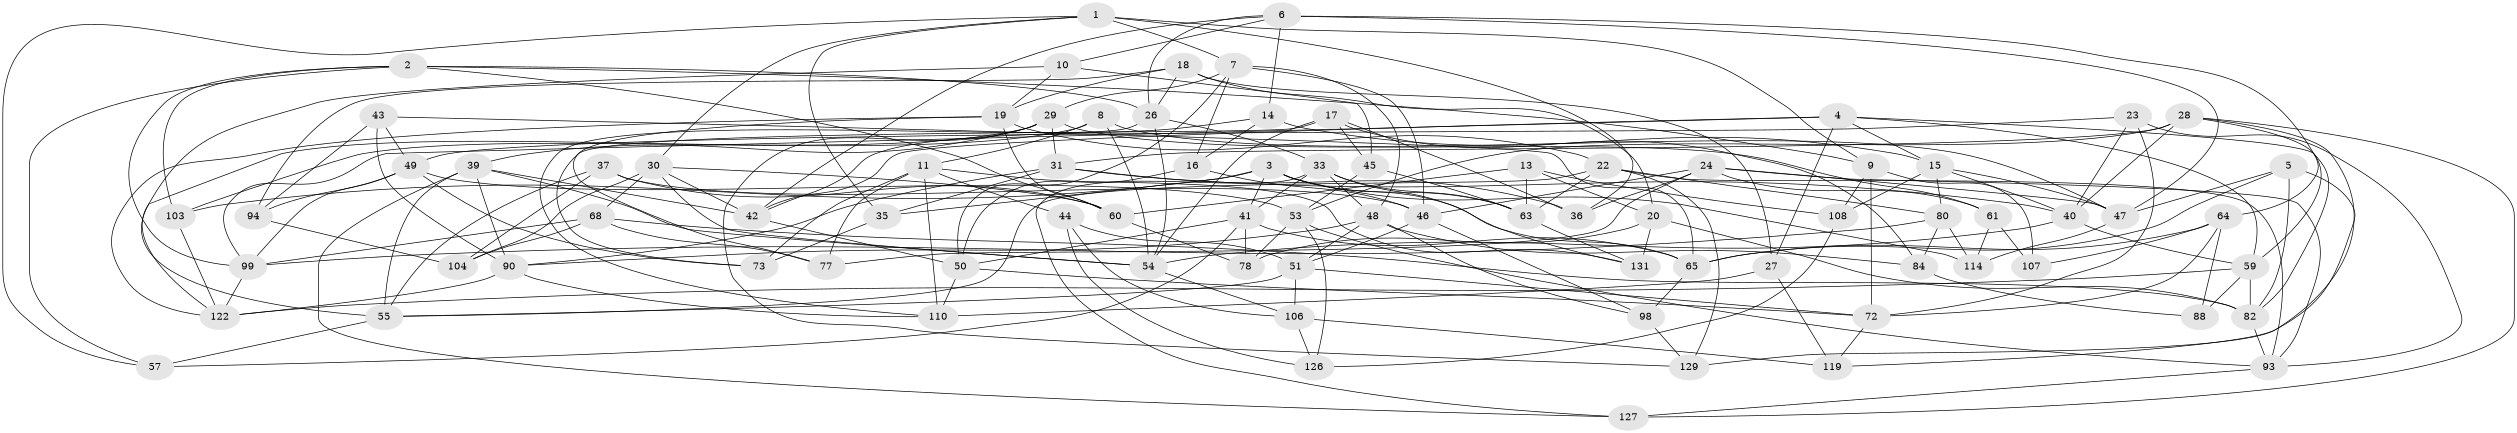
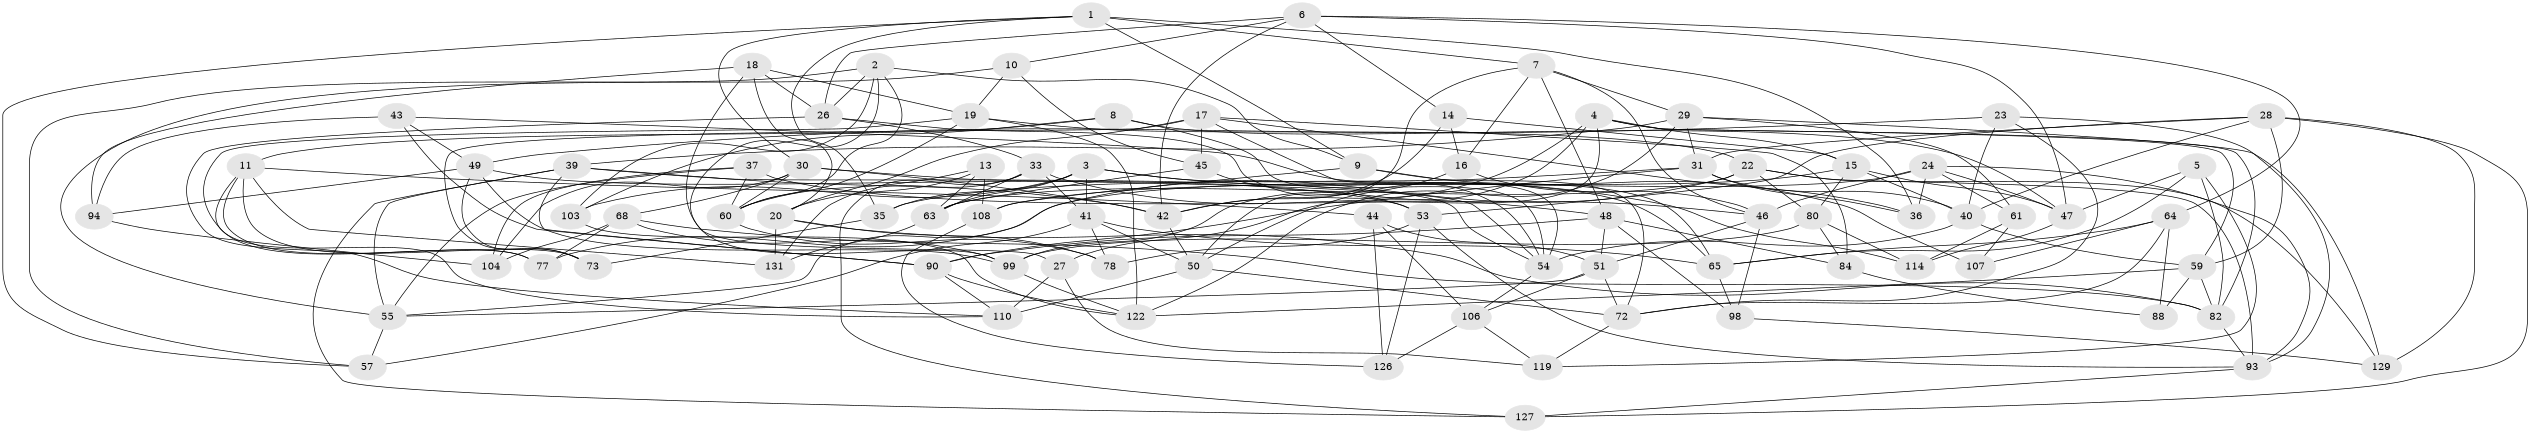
none -> (964, 153)
